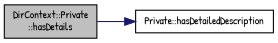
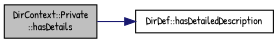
(205, 22) -> (205, 22)
